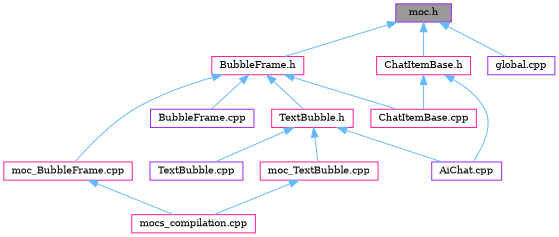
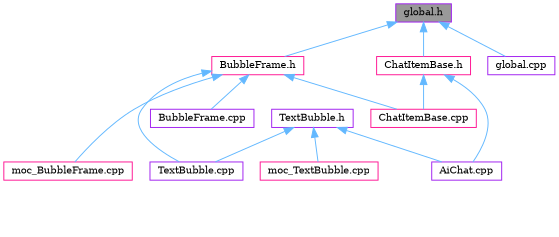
(424, 13) -> (424, 13)
(289, 95) -> (140, 113)
(312, 118) -> (312, 118)
(194, 224) -> none
